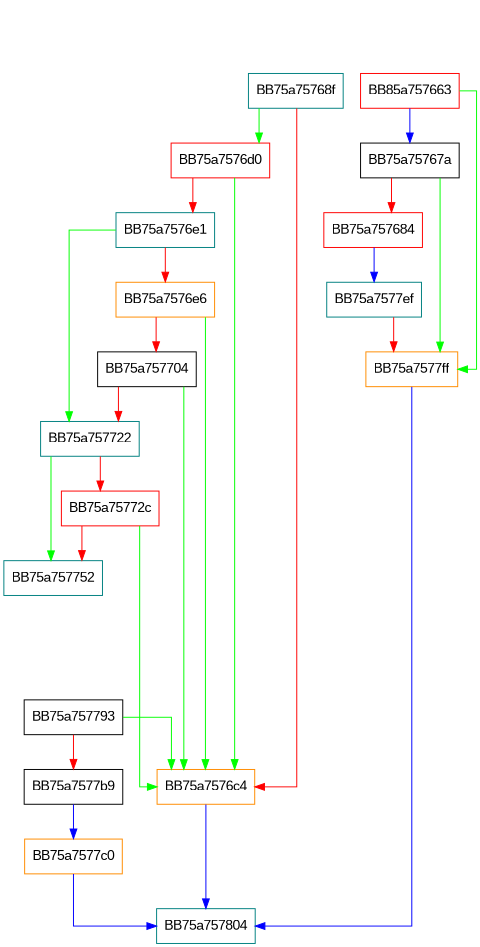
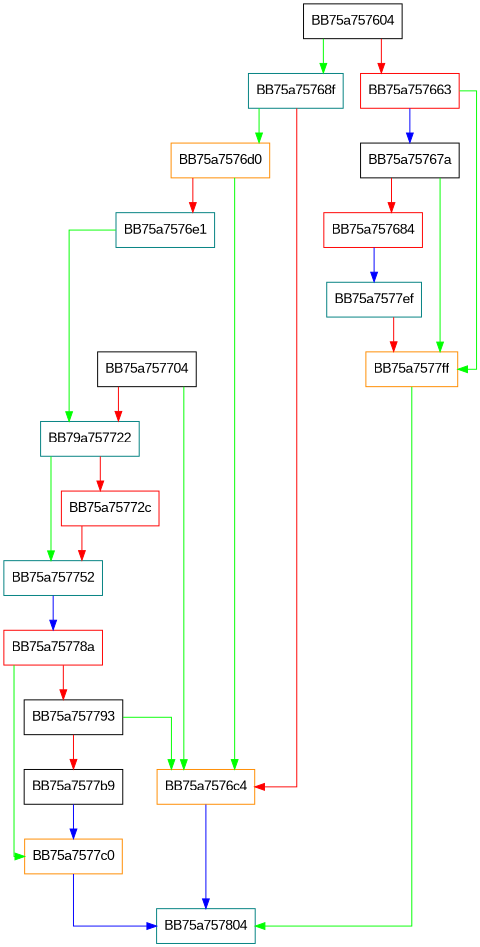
none -> (353, 21)
(410, 91) -> (410, 91)
(220, 160) -> (220, 160)
(165, 300) -> none
(90, 439) -> (90, 439)
none -> (53, 648)
(140, 660) -> none
(412, 730) -> (412, 730)
